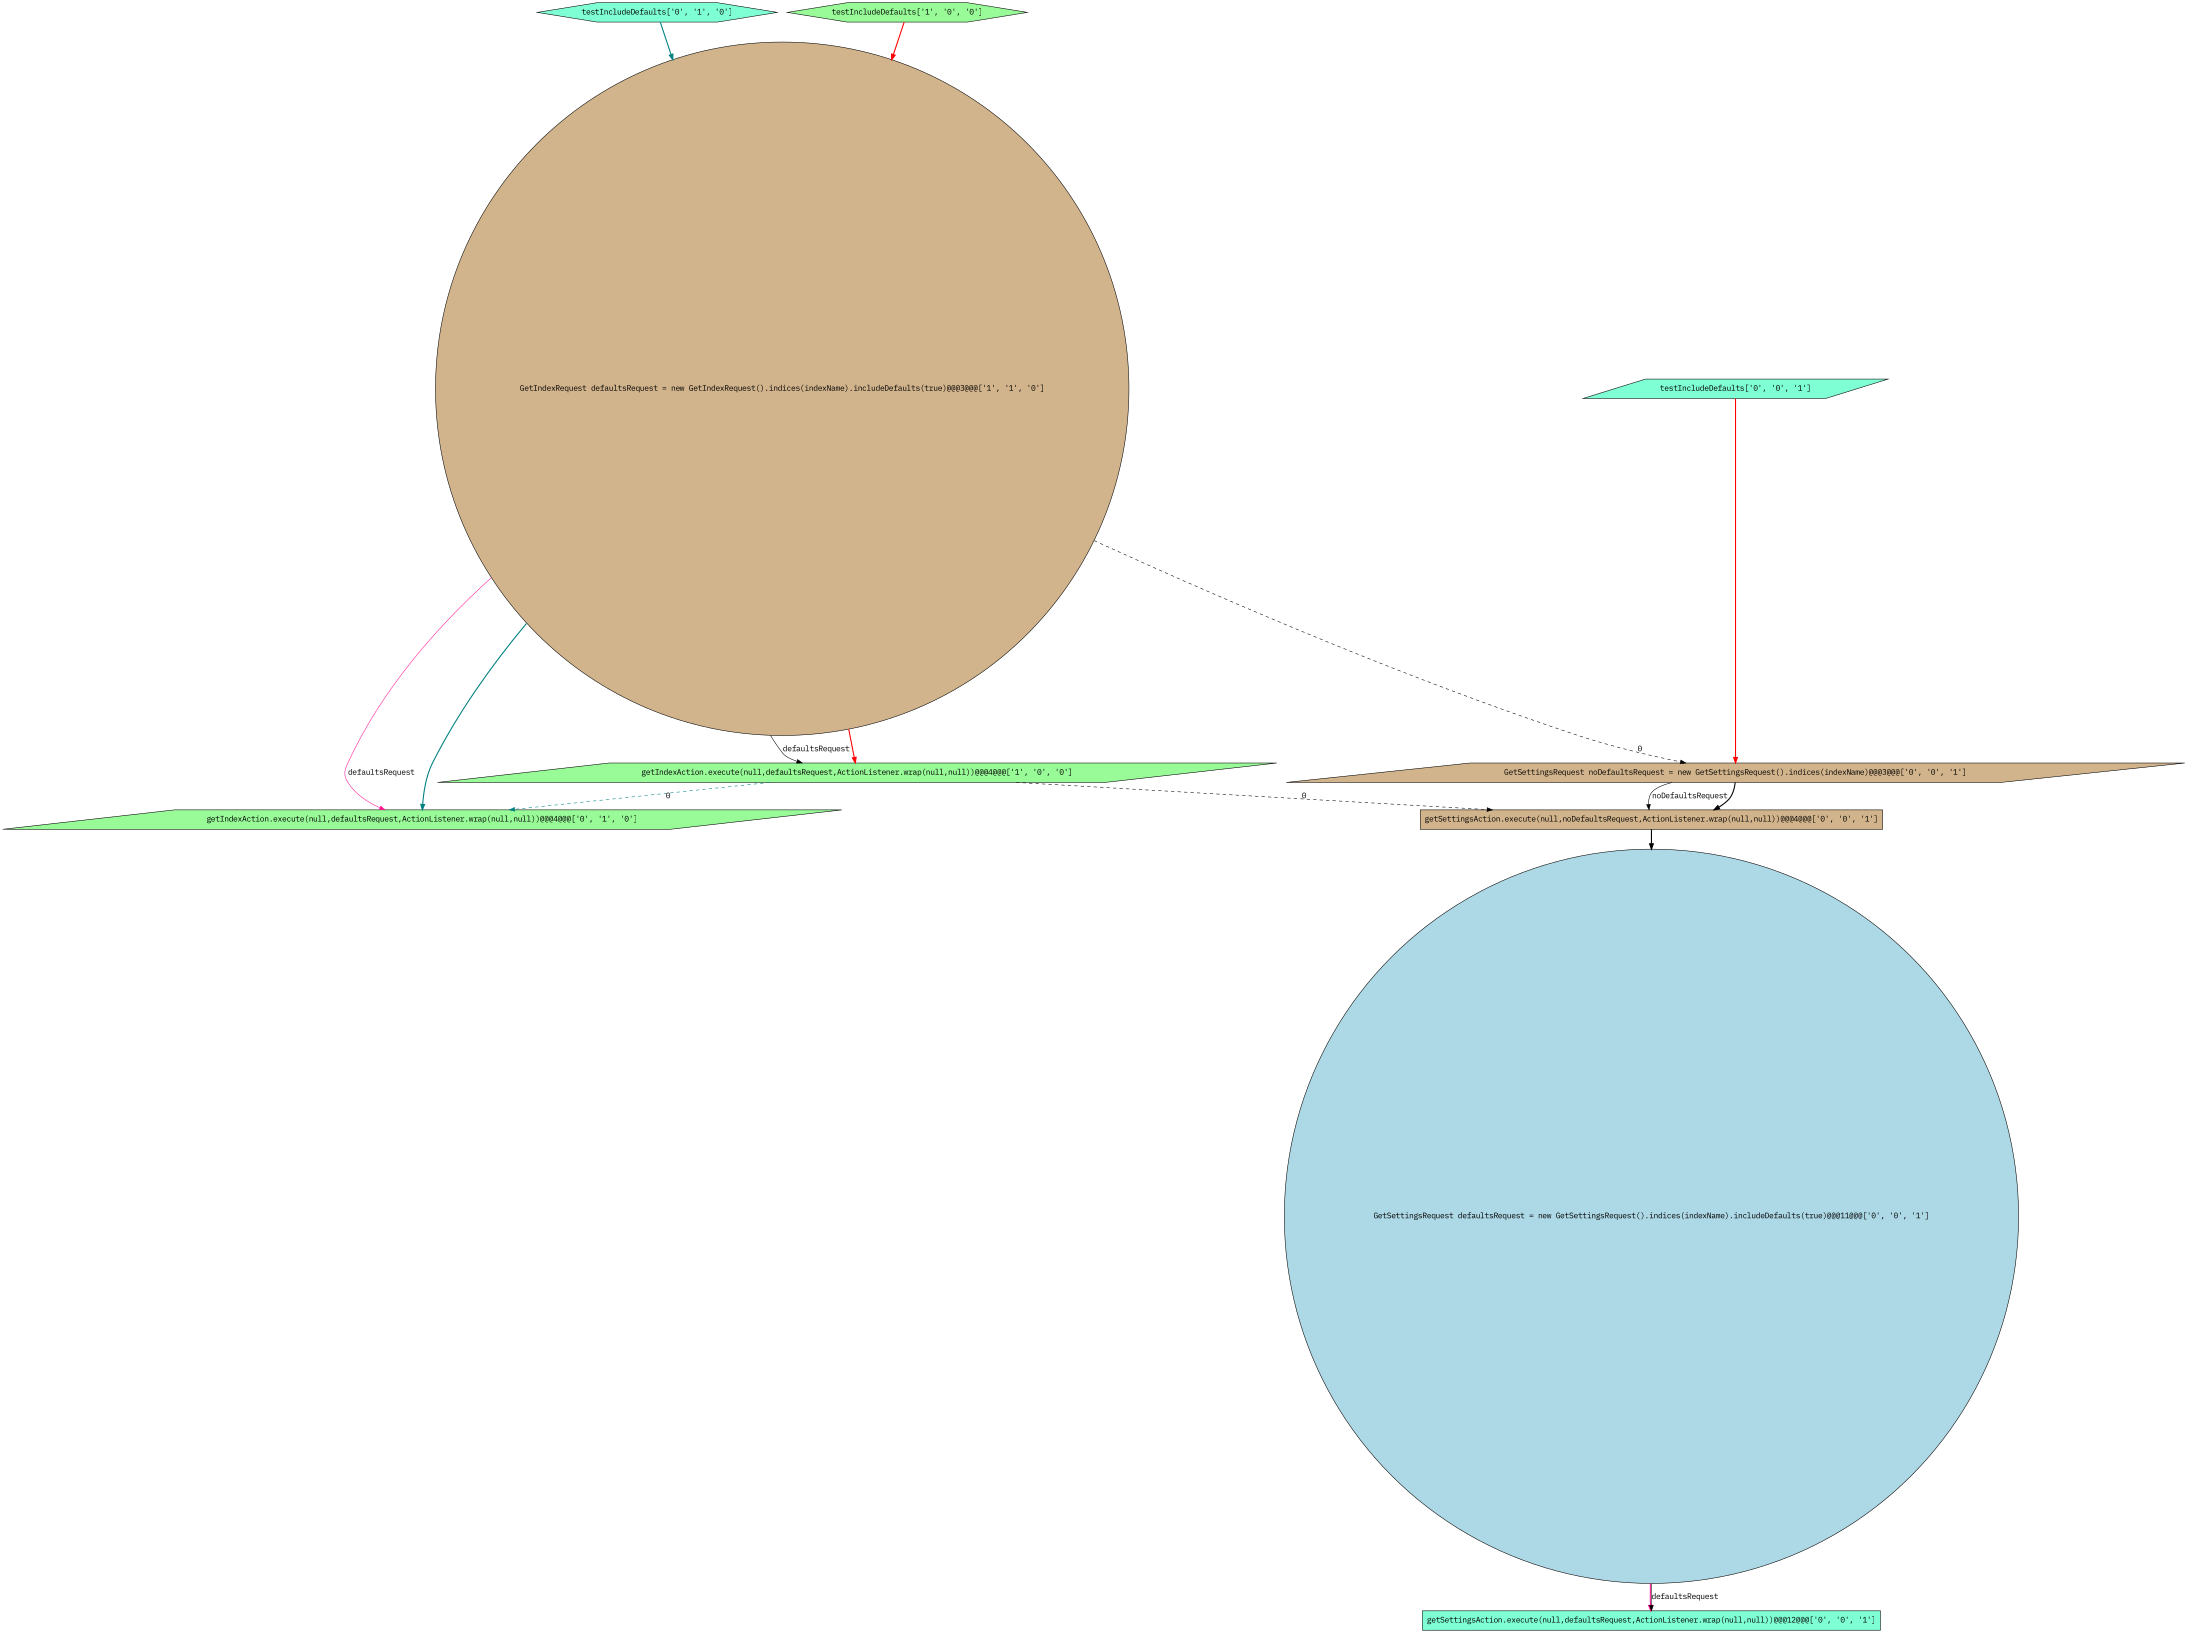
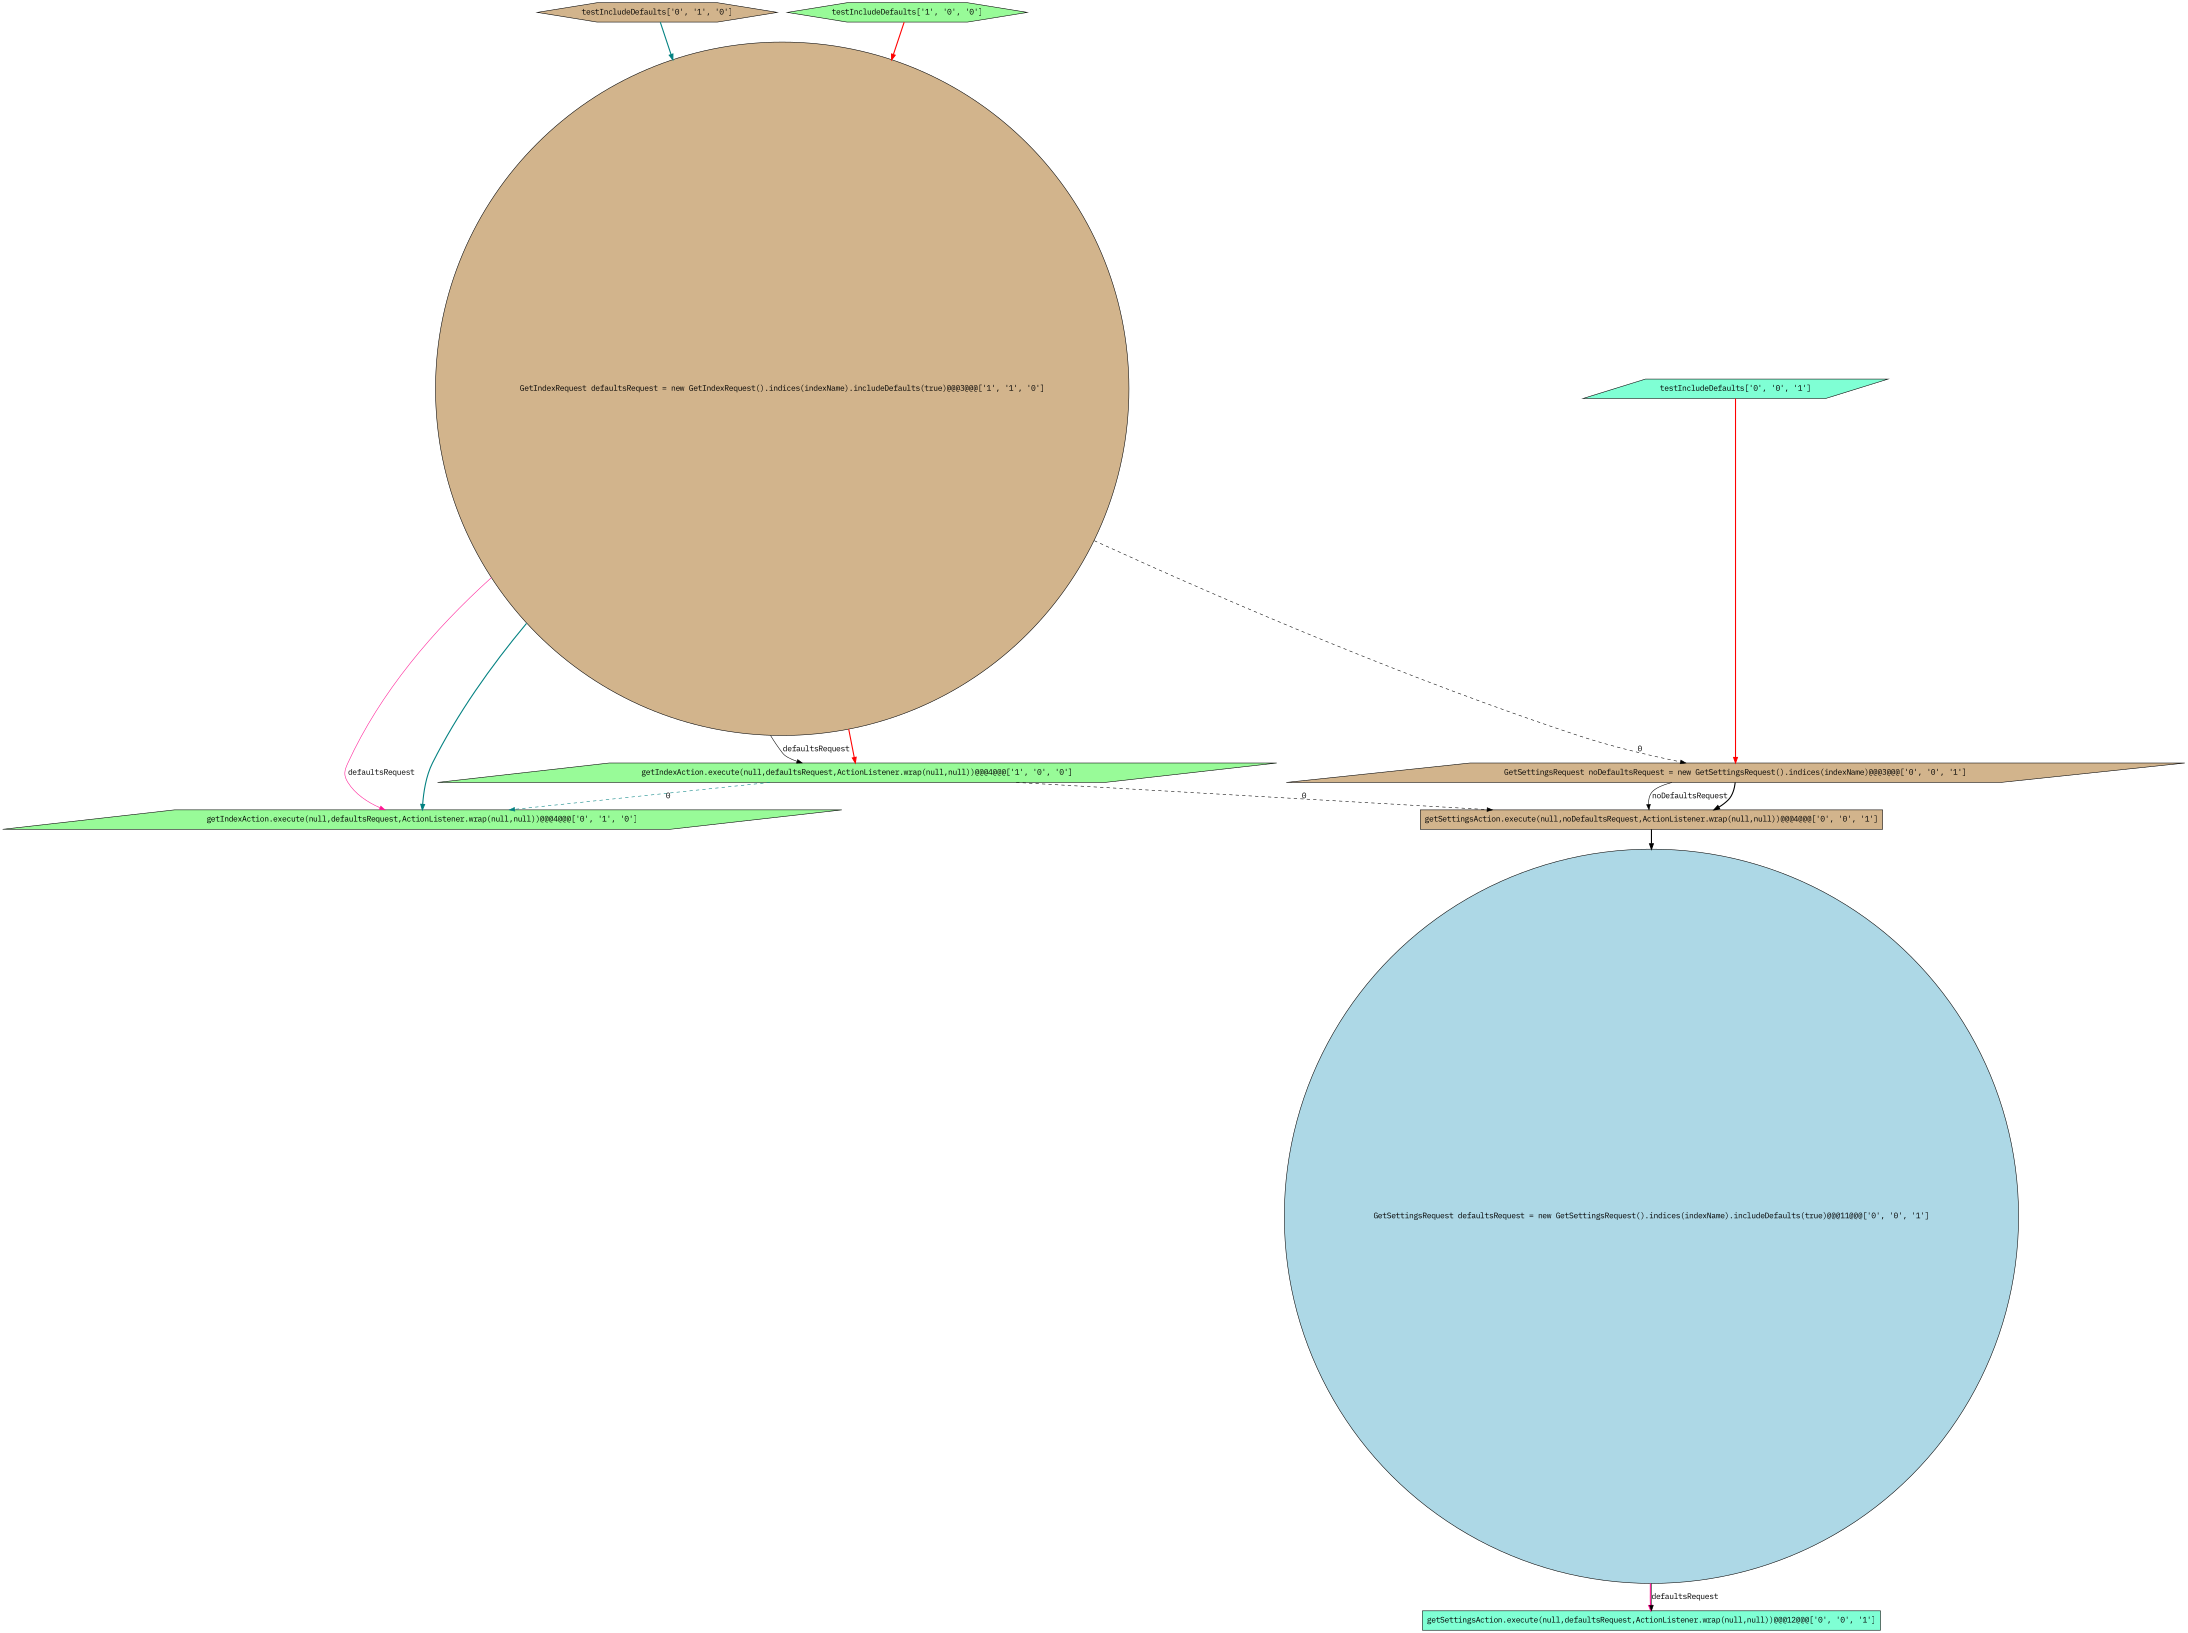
(657, 12) -> (657, 12)
